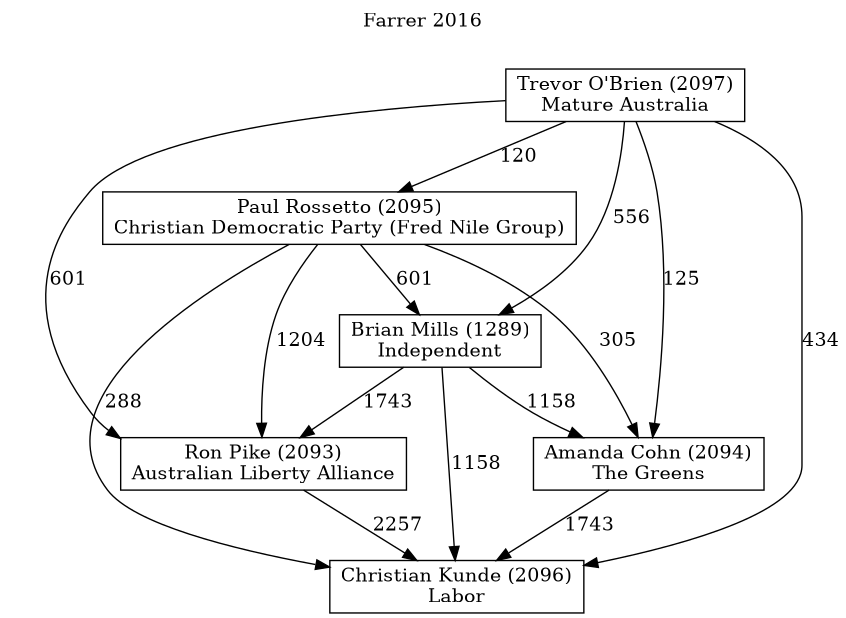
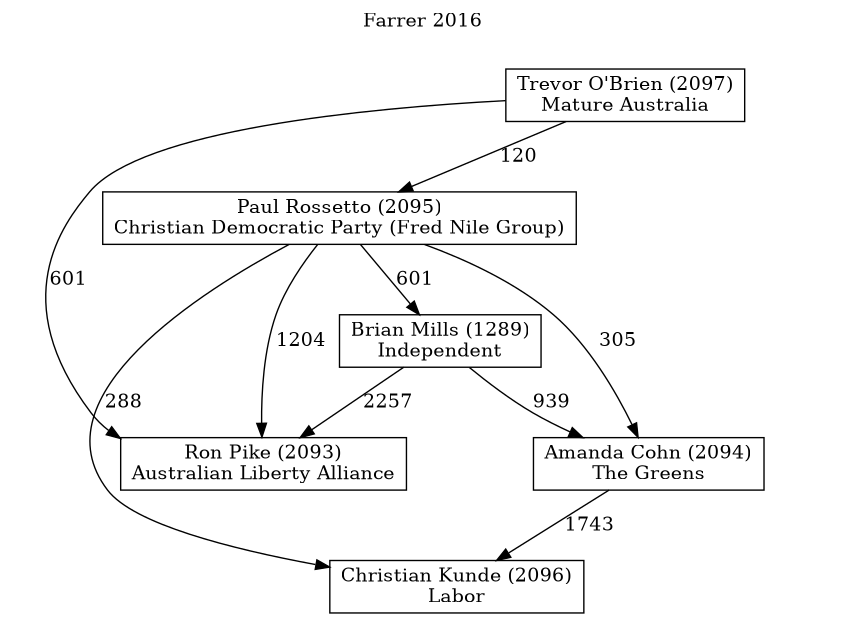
(596, 232) -> none
(664, 271) -> none
(802, 390) -> none
(389, 402) -> (389, 402)
(552, 402) -> (552, 402)
(448, 457) -> none
(354, 522) -> none
